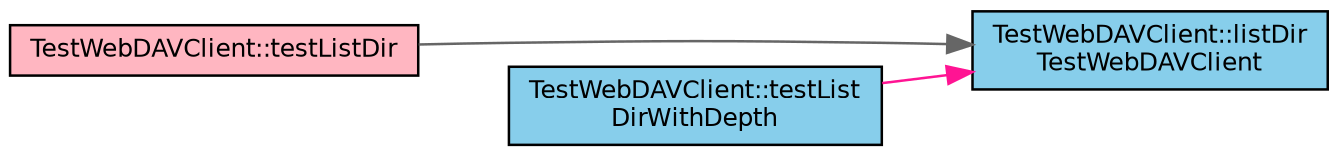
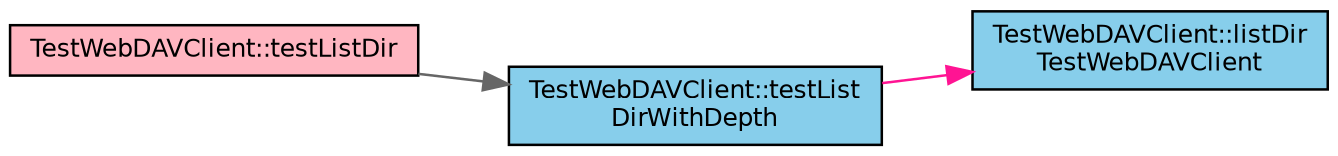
(683, 41) -> (451, 78)
